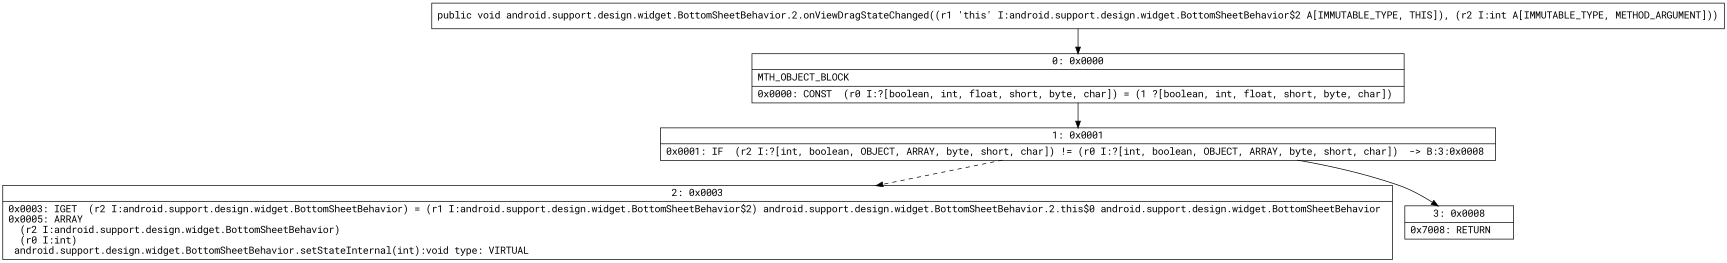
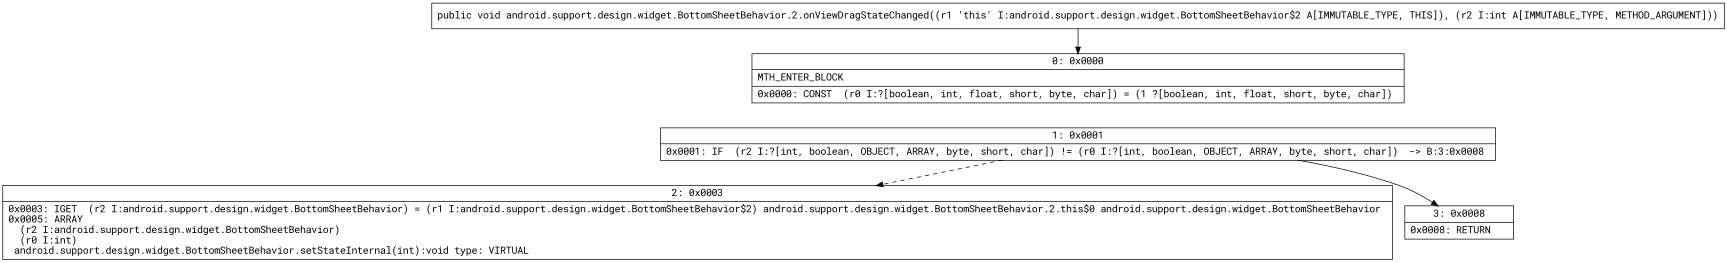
(804, 78) -> (800, 78)
(1078, 112) -> none
(1459, 230) -> (1459, 230)
